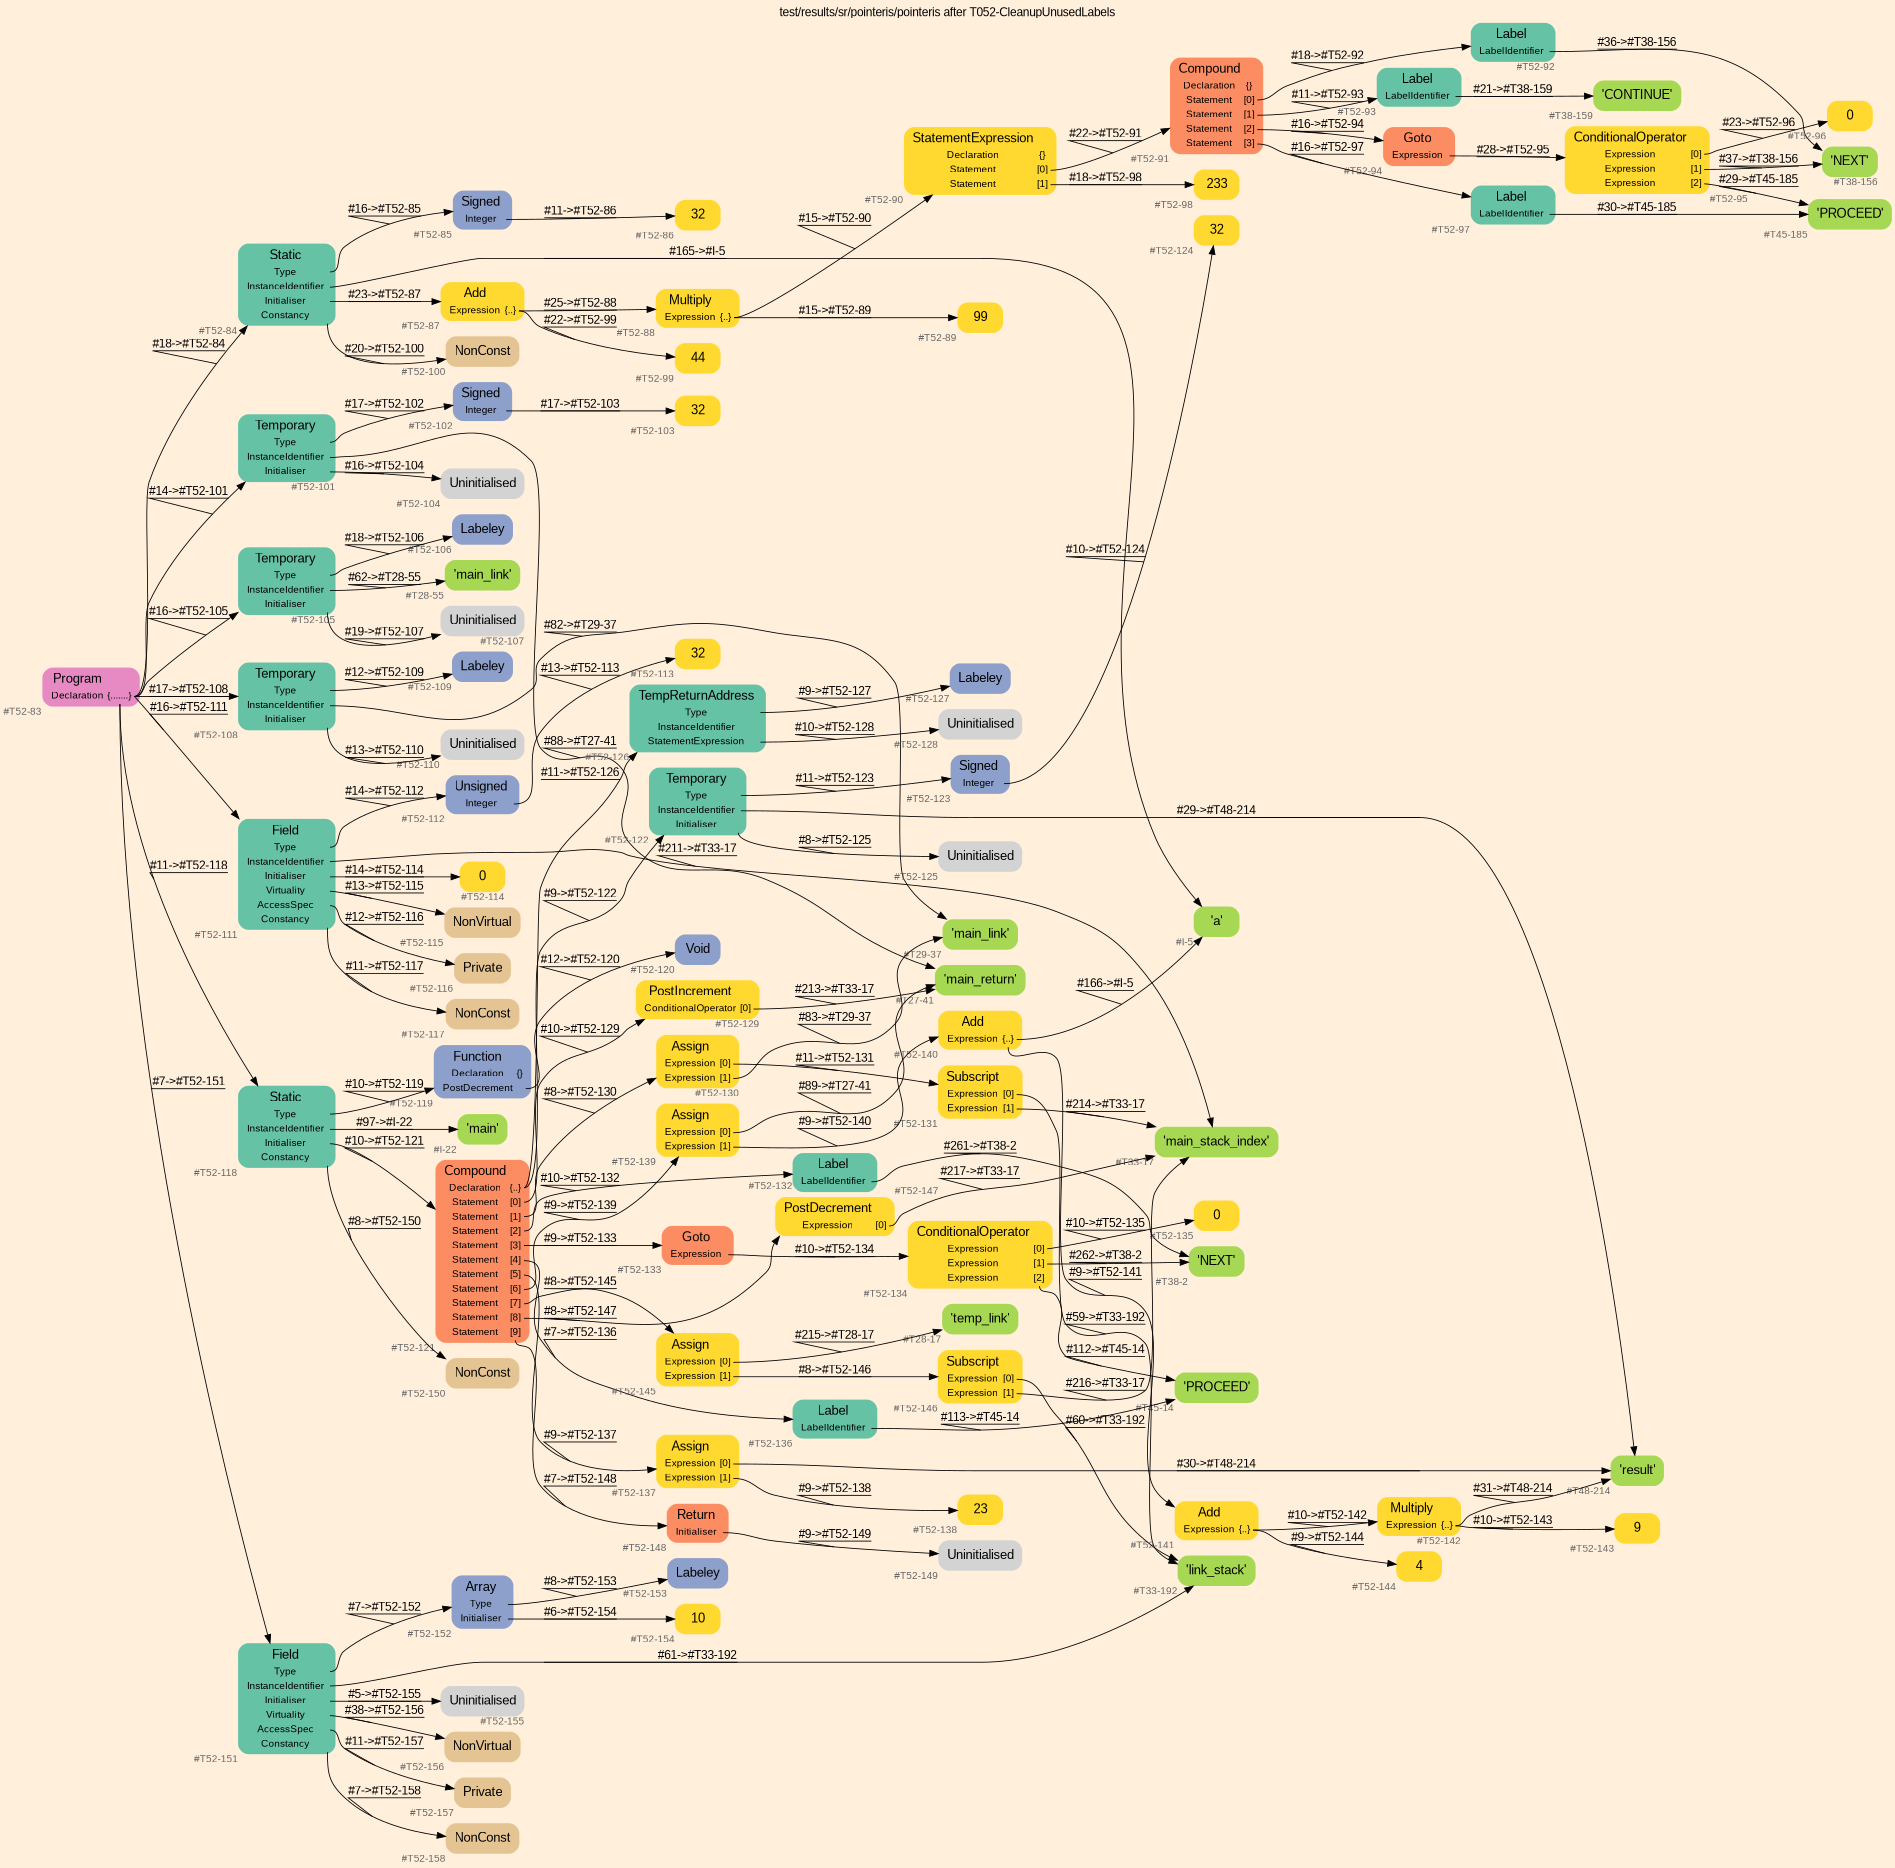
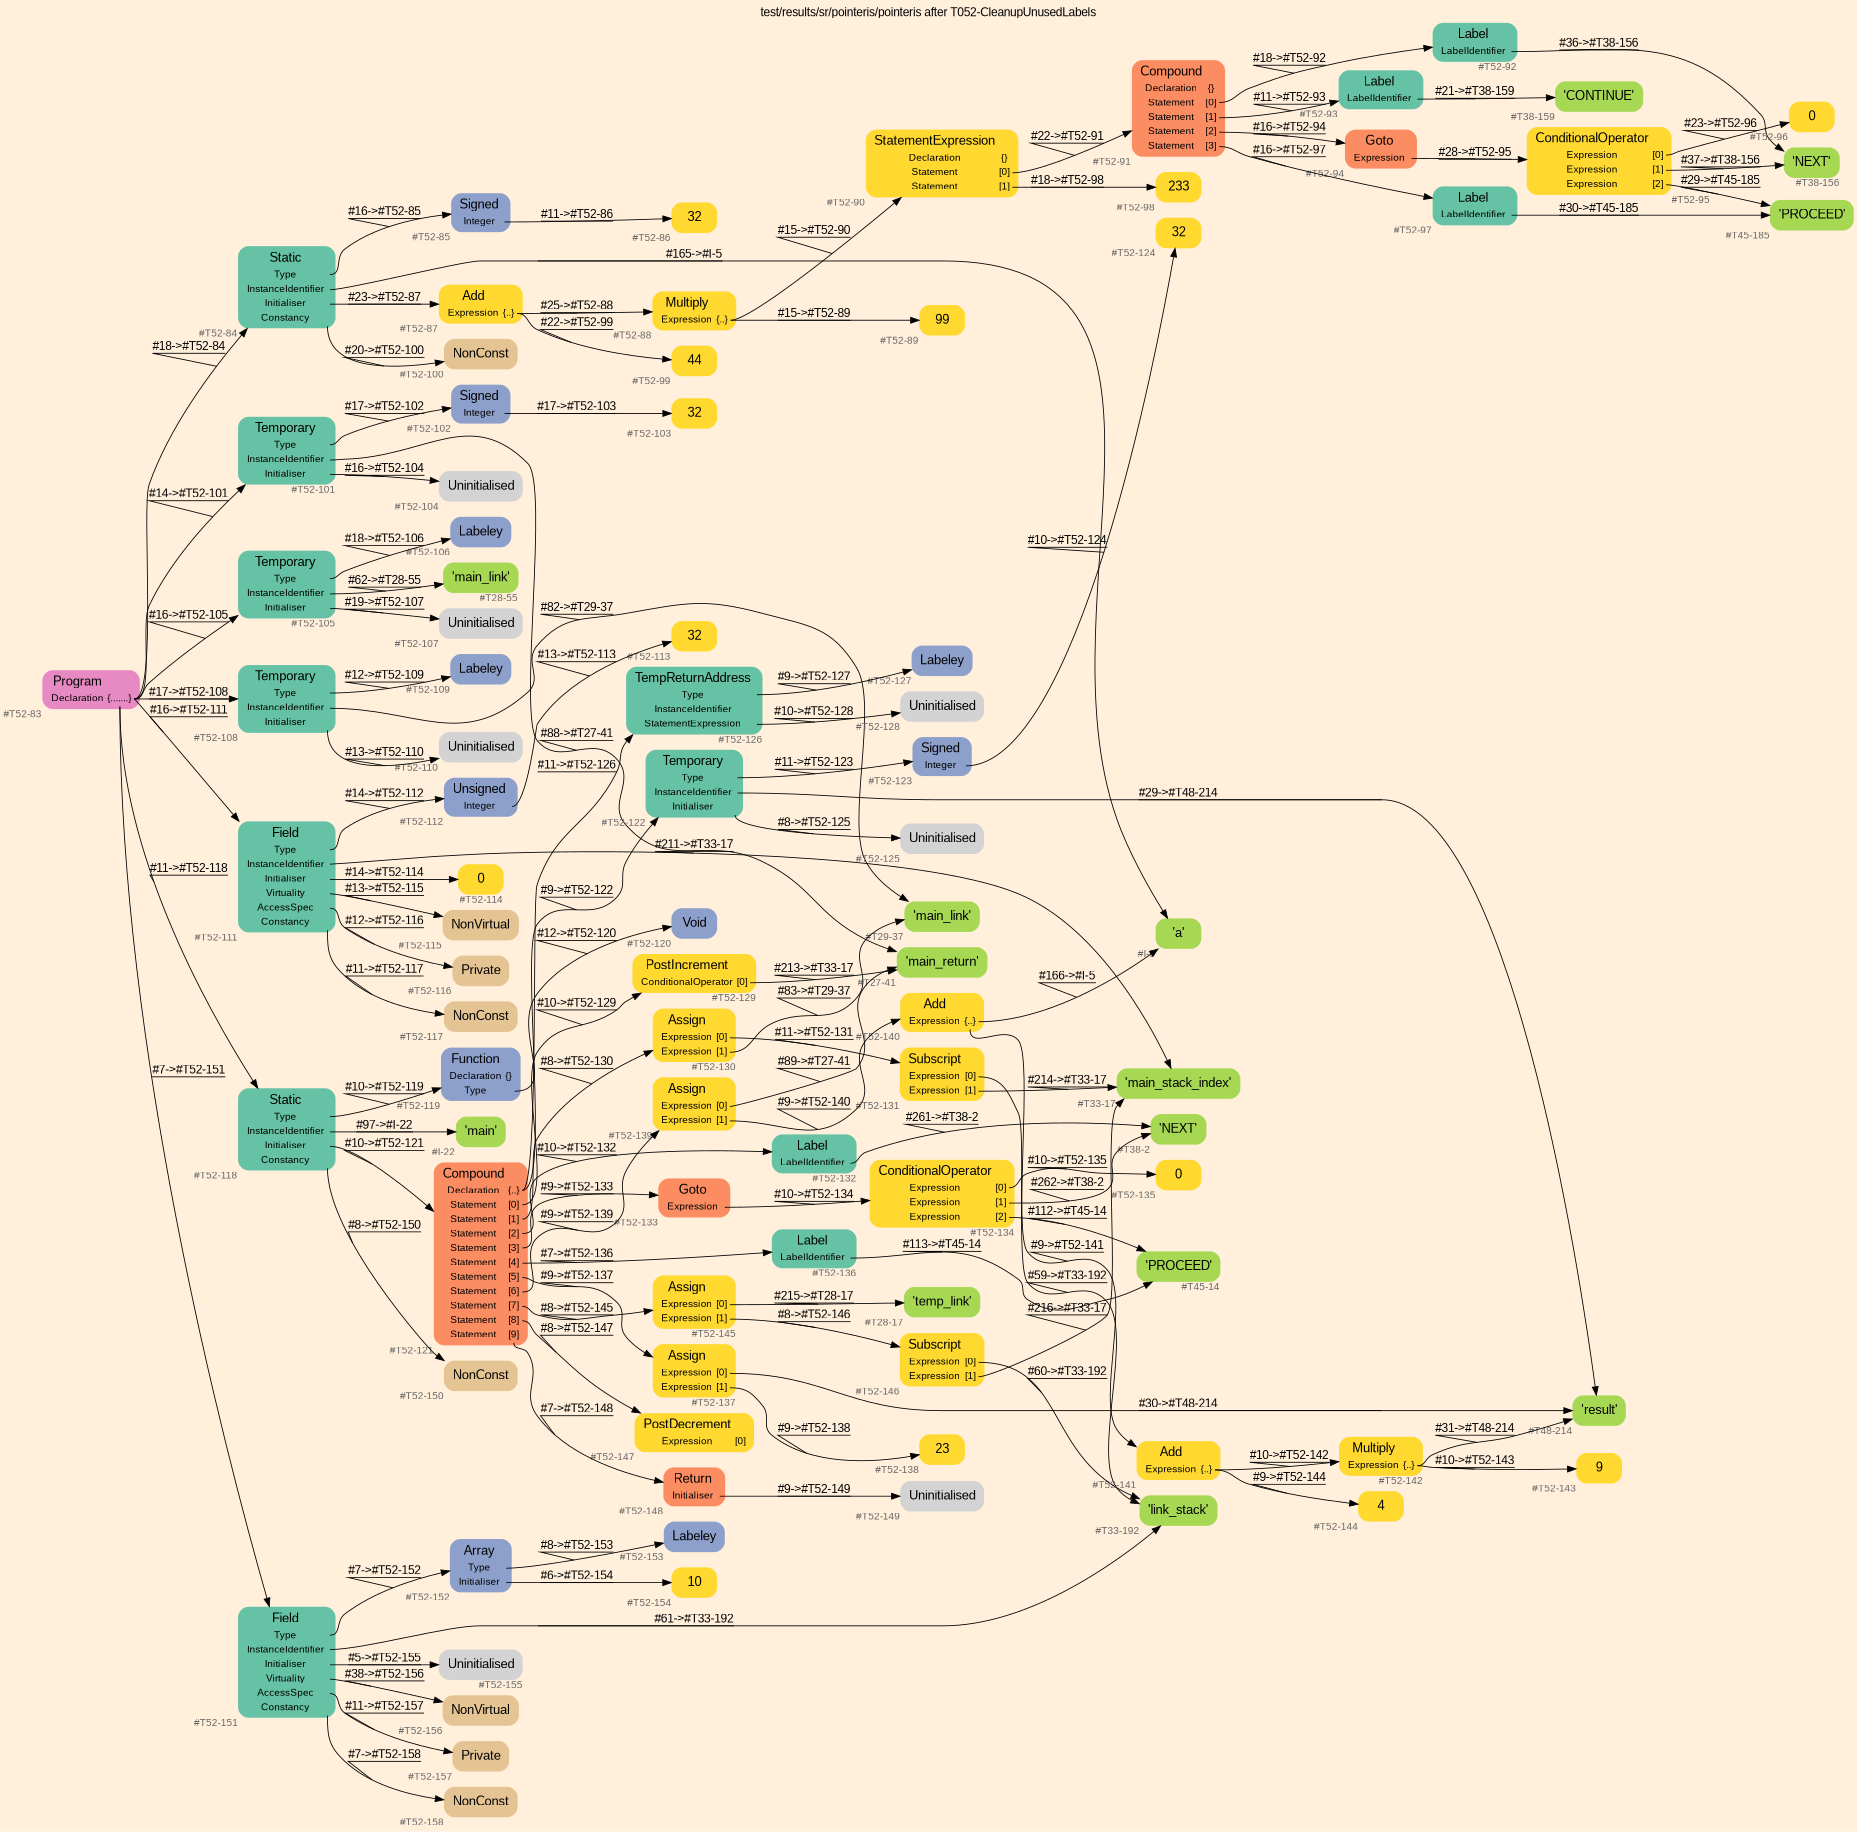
(478, 1088) -> (476, 1090)
(1014, 1186) -> none
